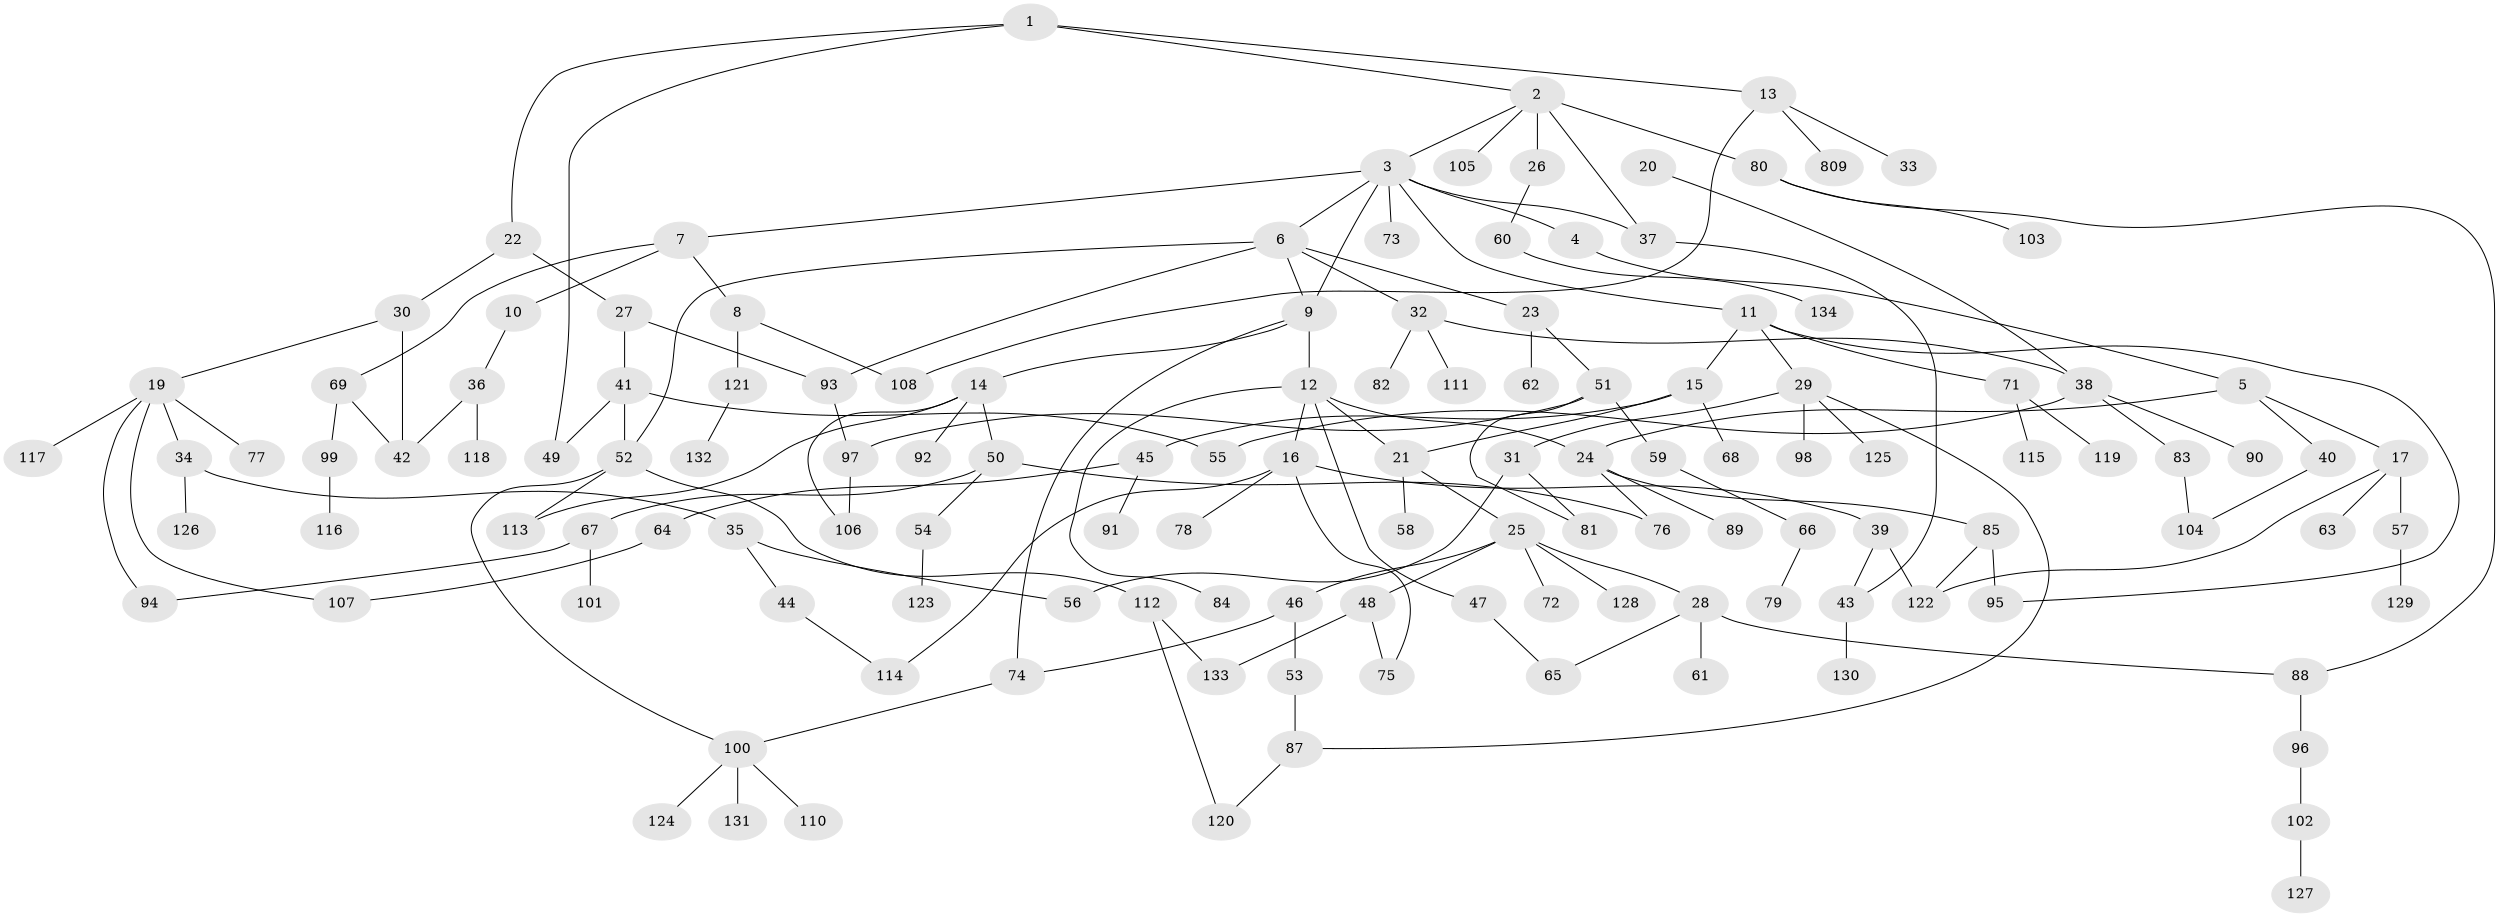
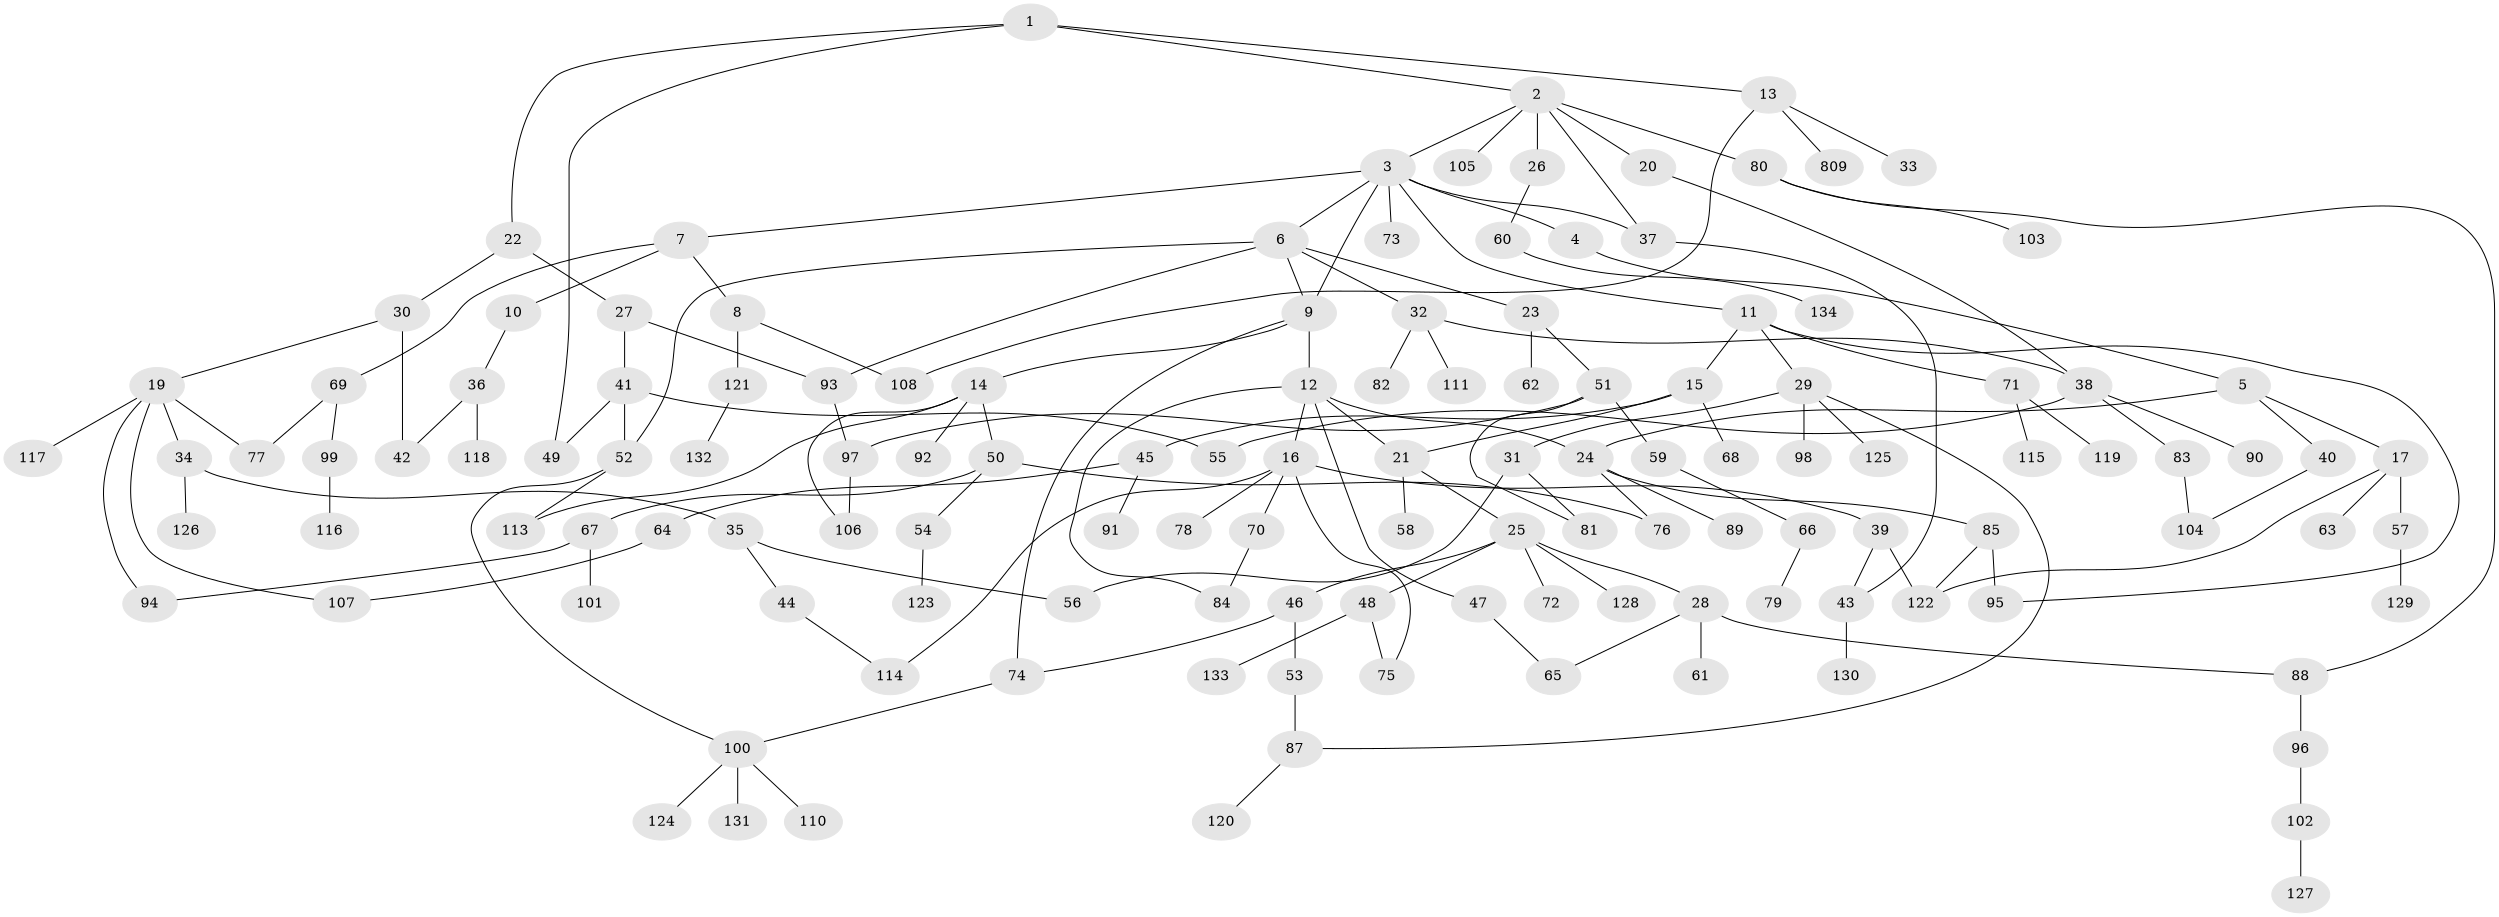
none -> (1593, 131)
(371, 422) -> (298, 422)
none -> (1257, 531)
(1148, 604) -> none
